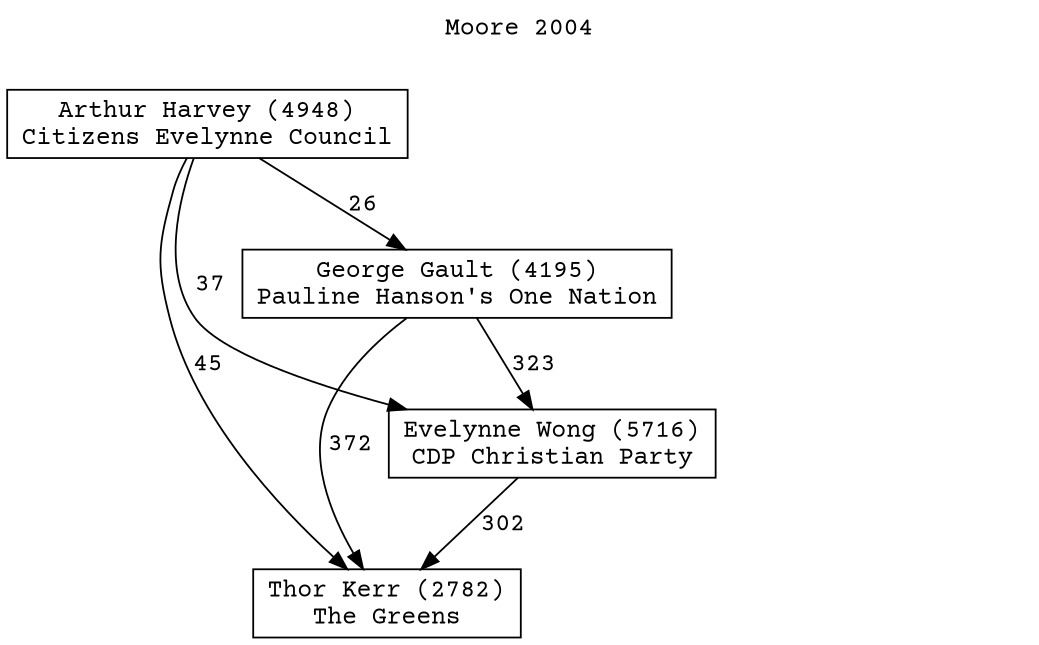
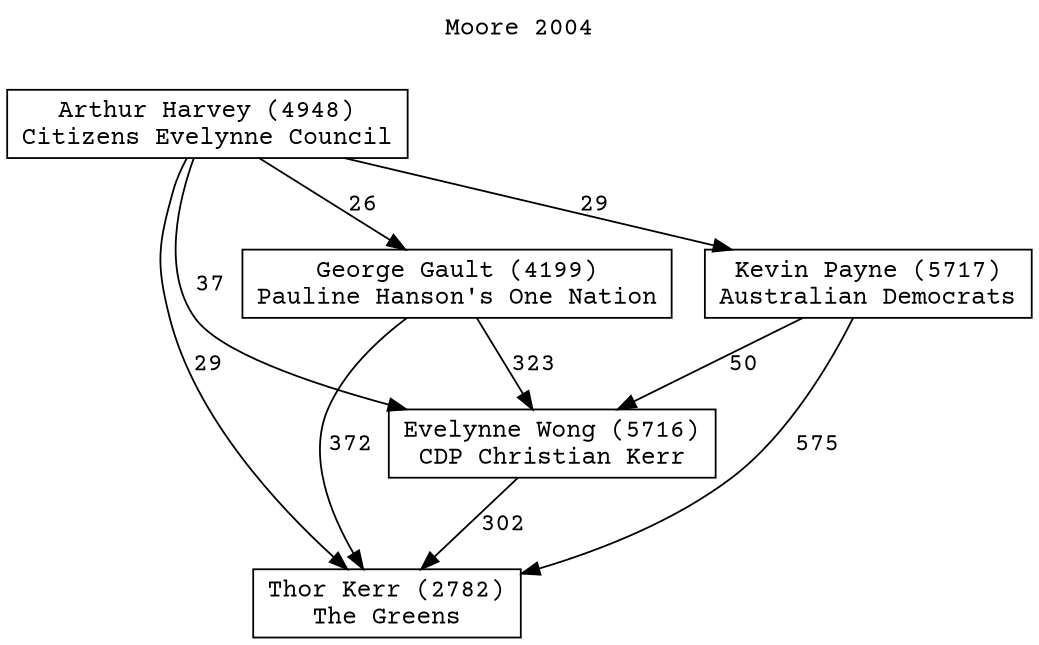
(457, 284) -> (457, 284)
none -> (868, 284)
(208, 364) -> (208, 364)
(552, 444) -> (552, 444)
